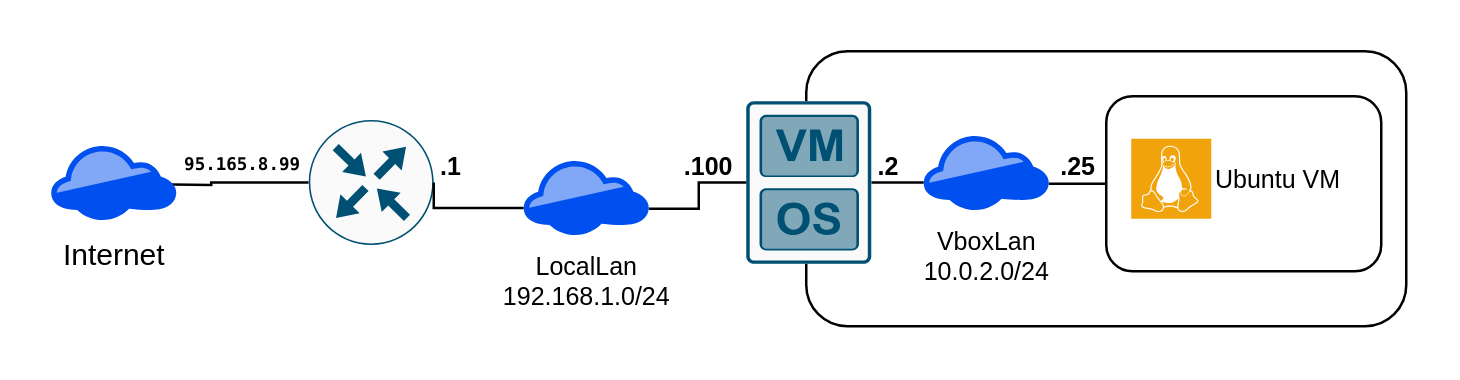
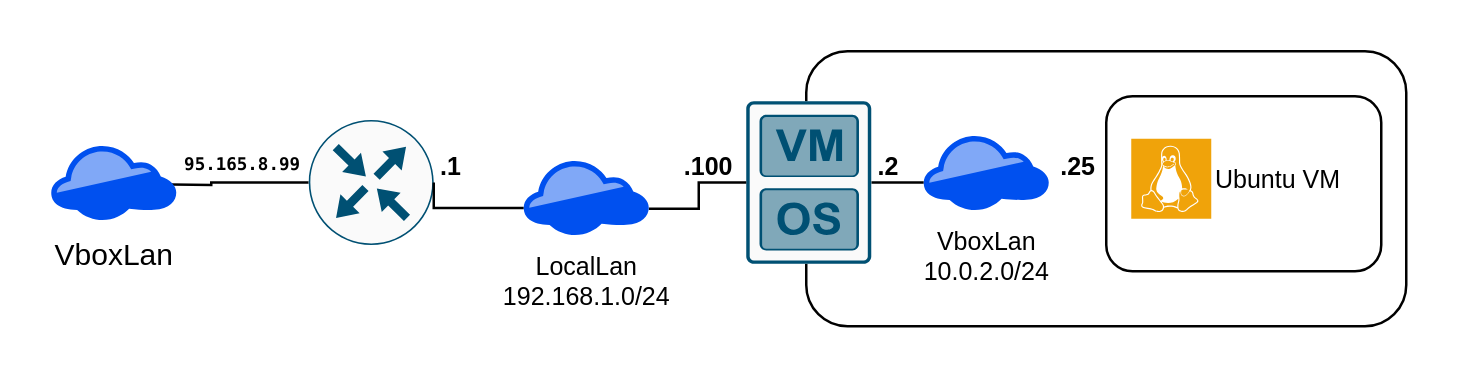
(1077, 184) -> none
(115, 257) -> (115, 257)
